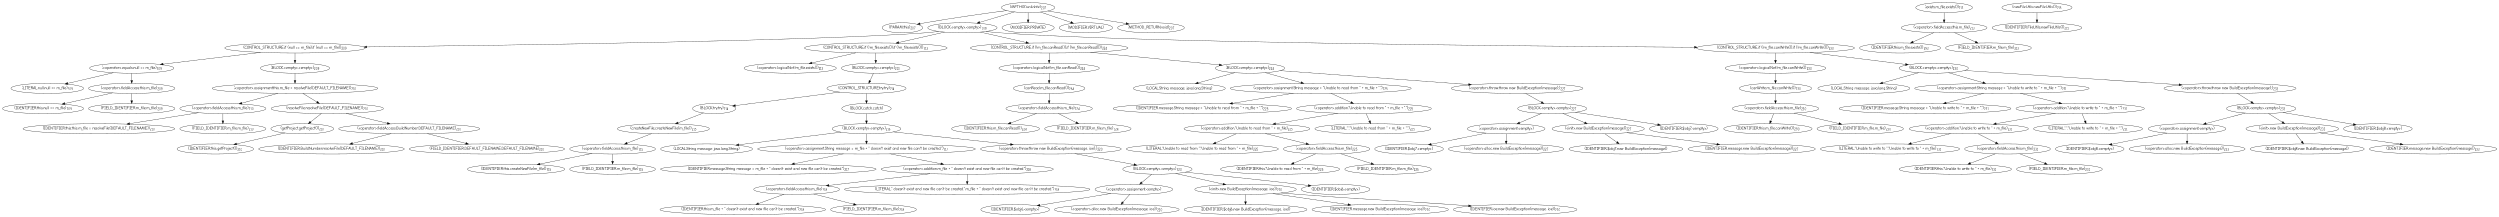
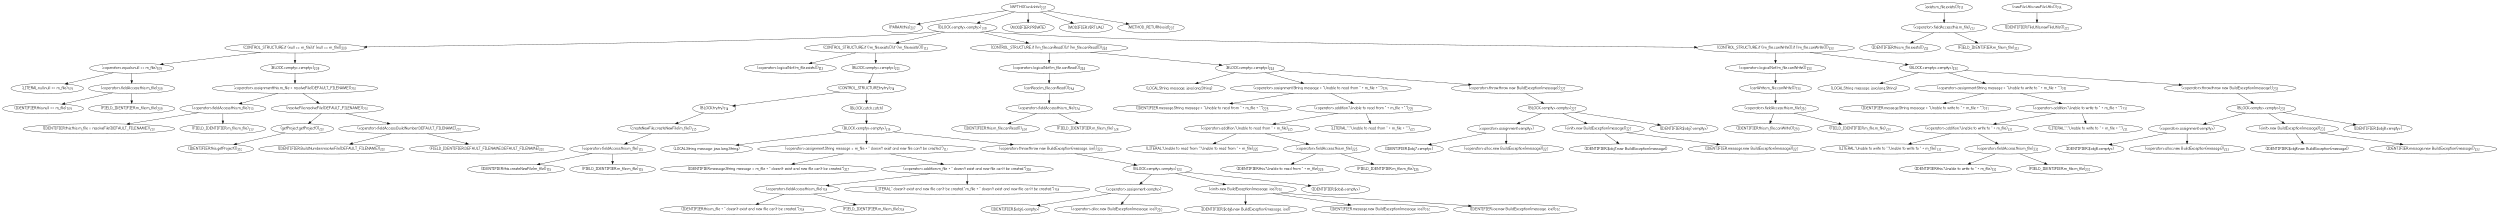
(1926, 48) -> (1926, 48)
